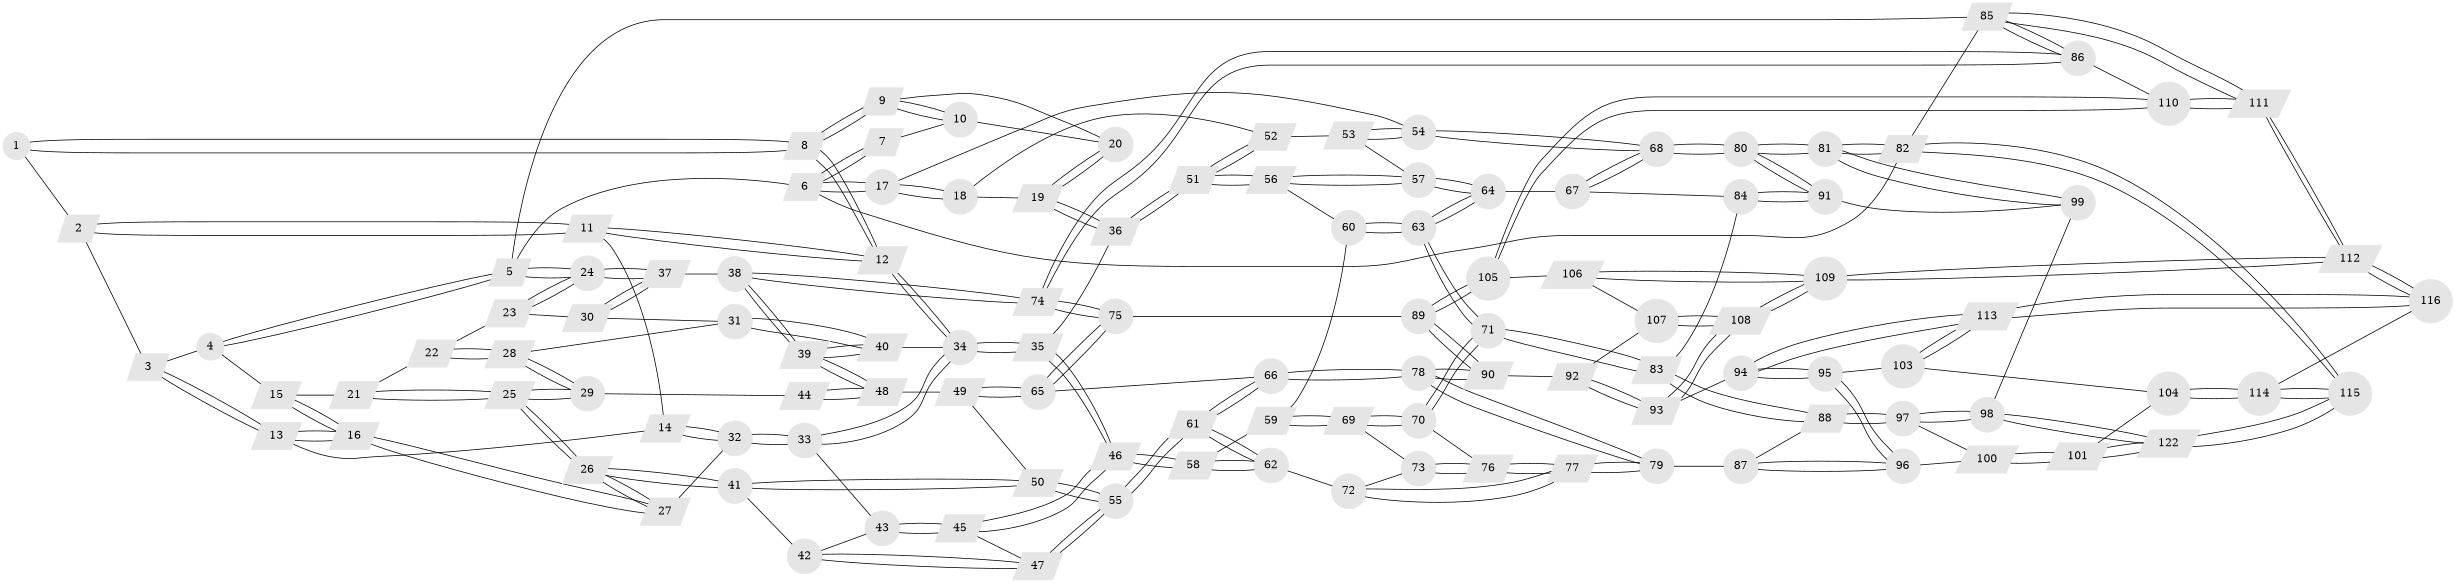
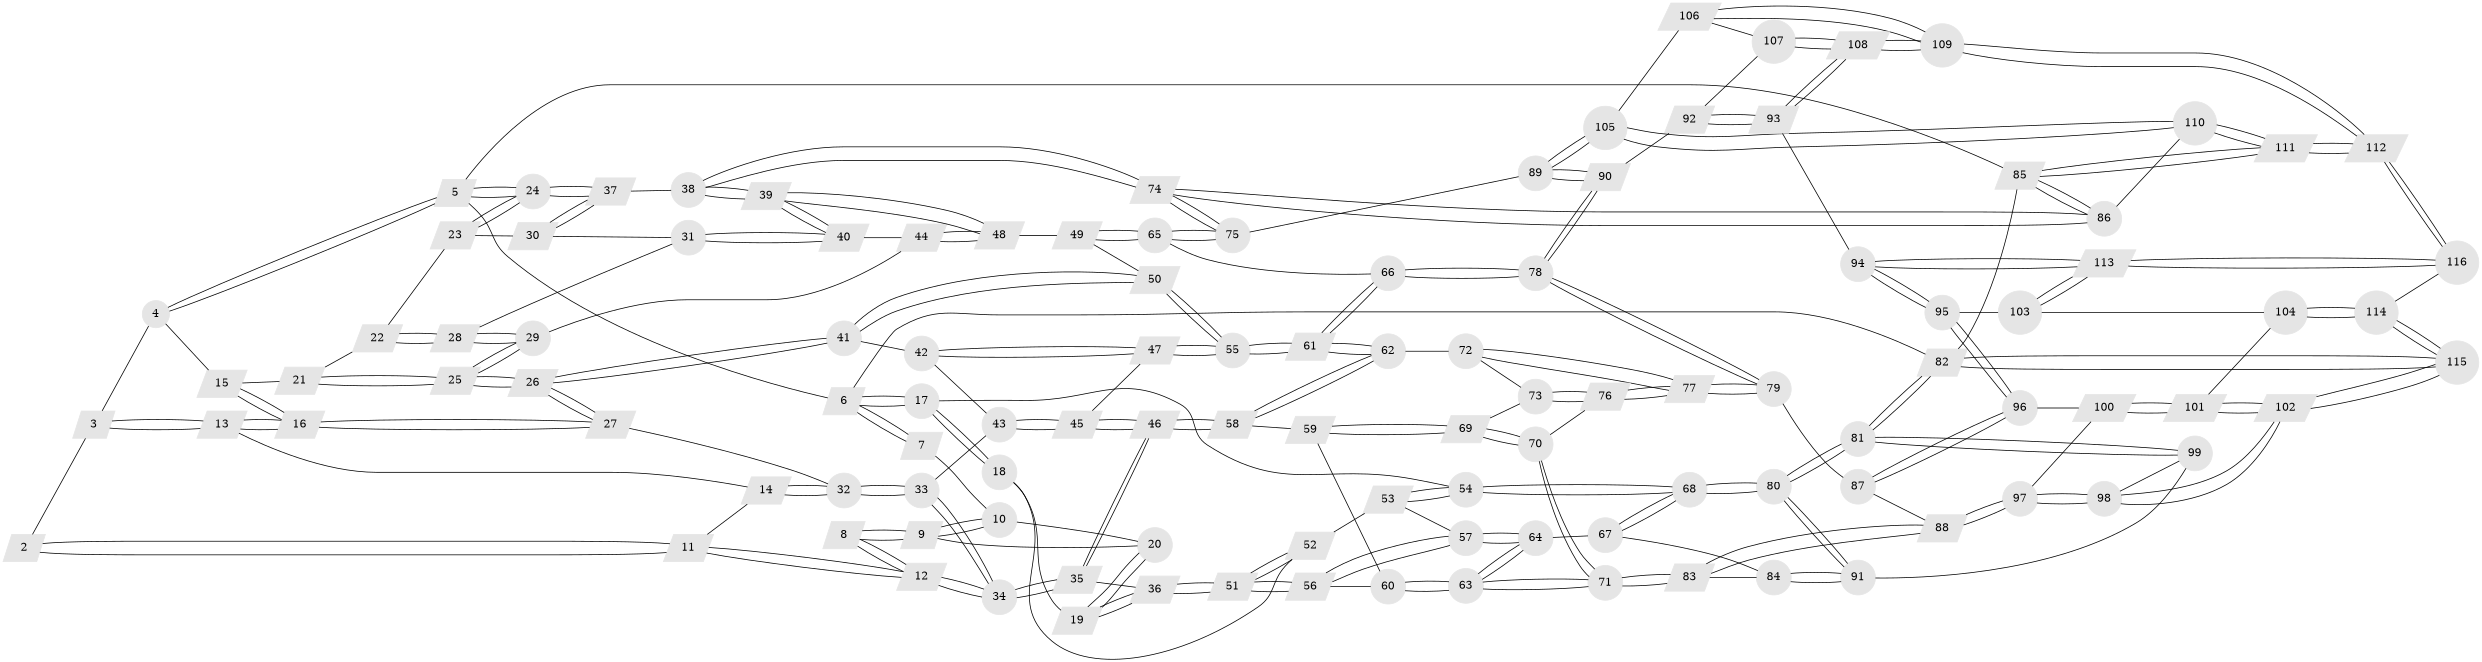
(17, 146) -> none
(923, 347) -> (883, 238)
(2169, 444) -> (2286, 408)
